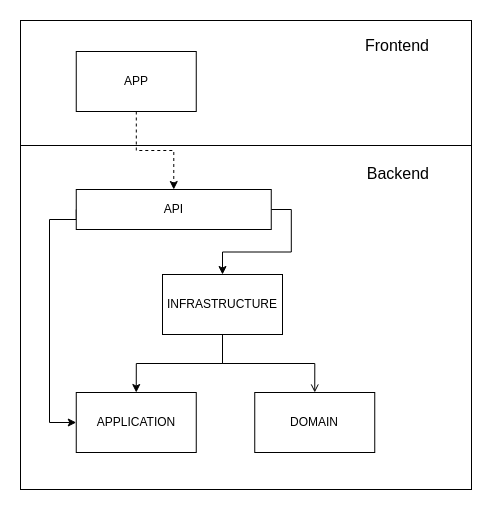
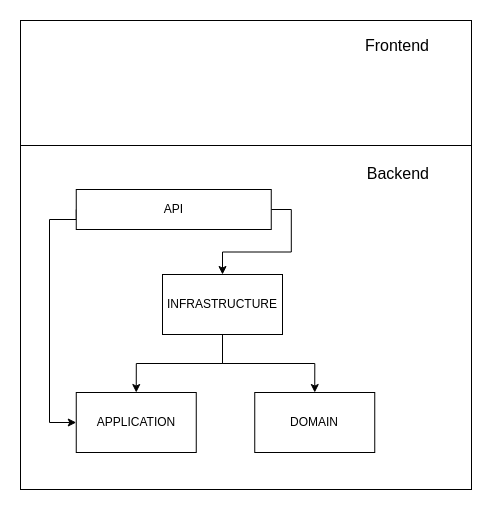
(136, 82) -> none
(152, 151) -> none
(315, 386) -> (315, 384)
